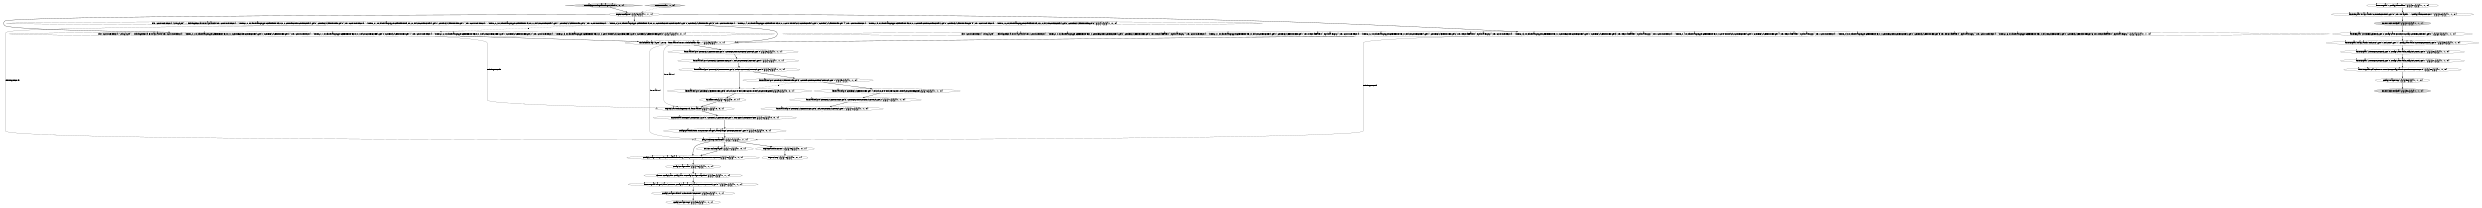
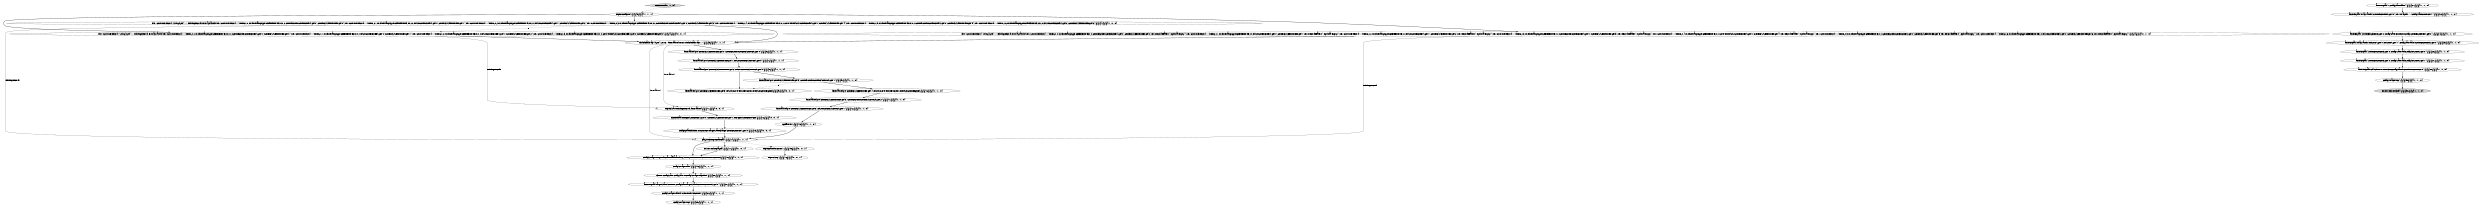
(604, 6) -> none
(2403, 23) -> none
(723, 100) -> none
none -> (799, 124)
(754, 144) -> (754, 144)
